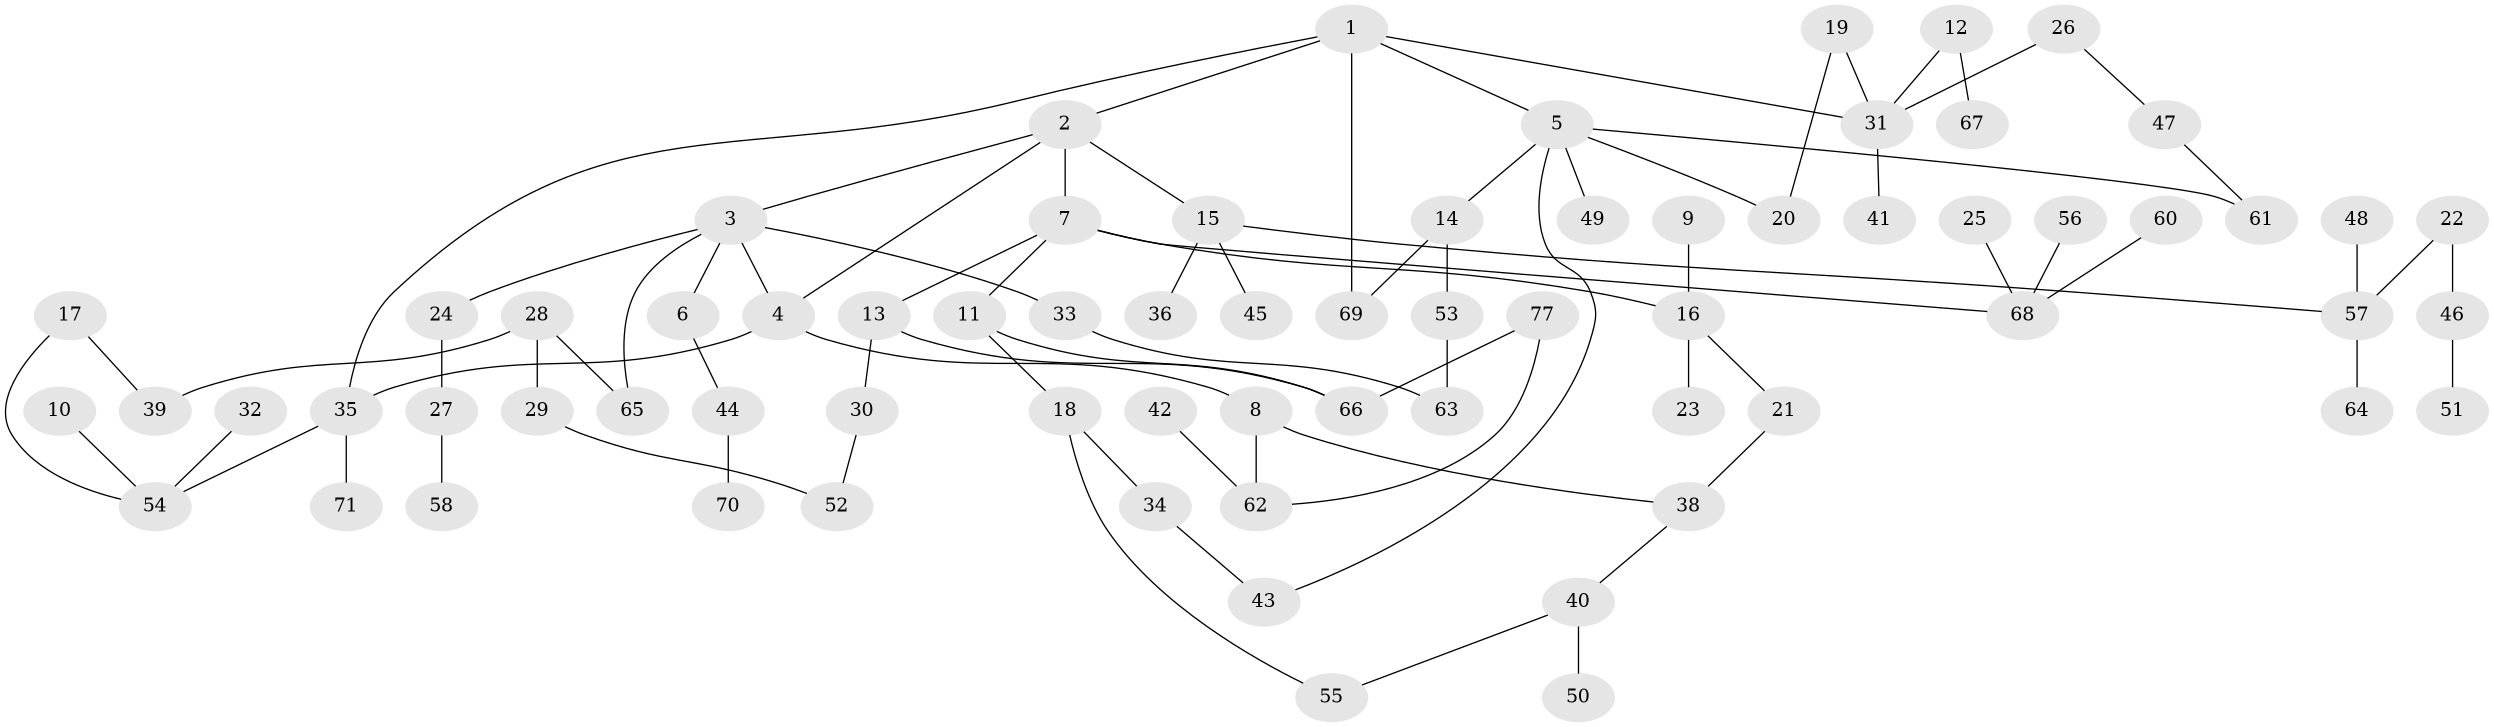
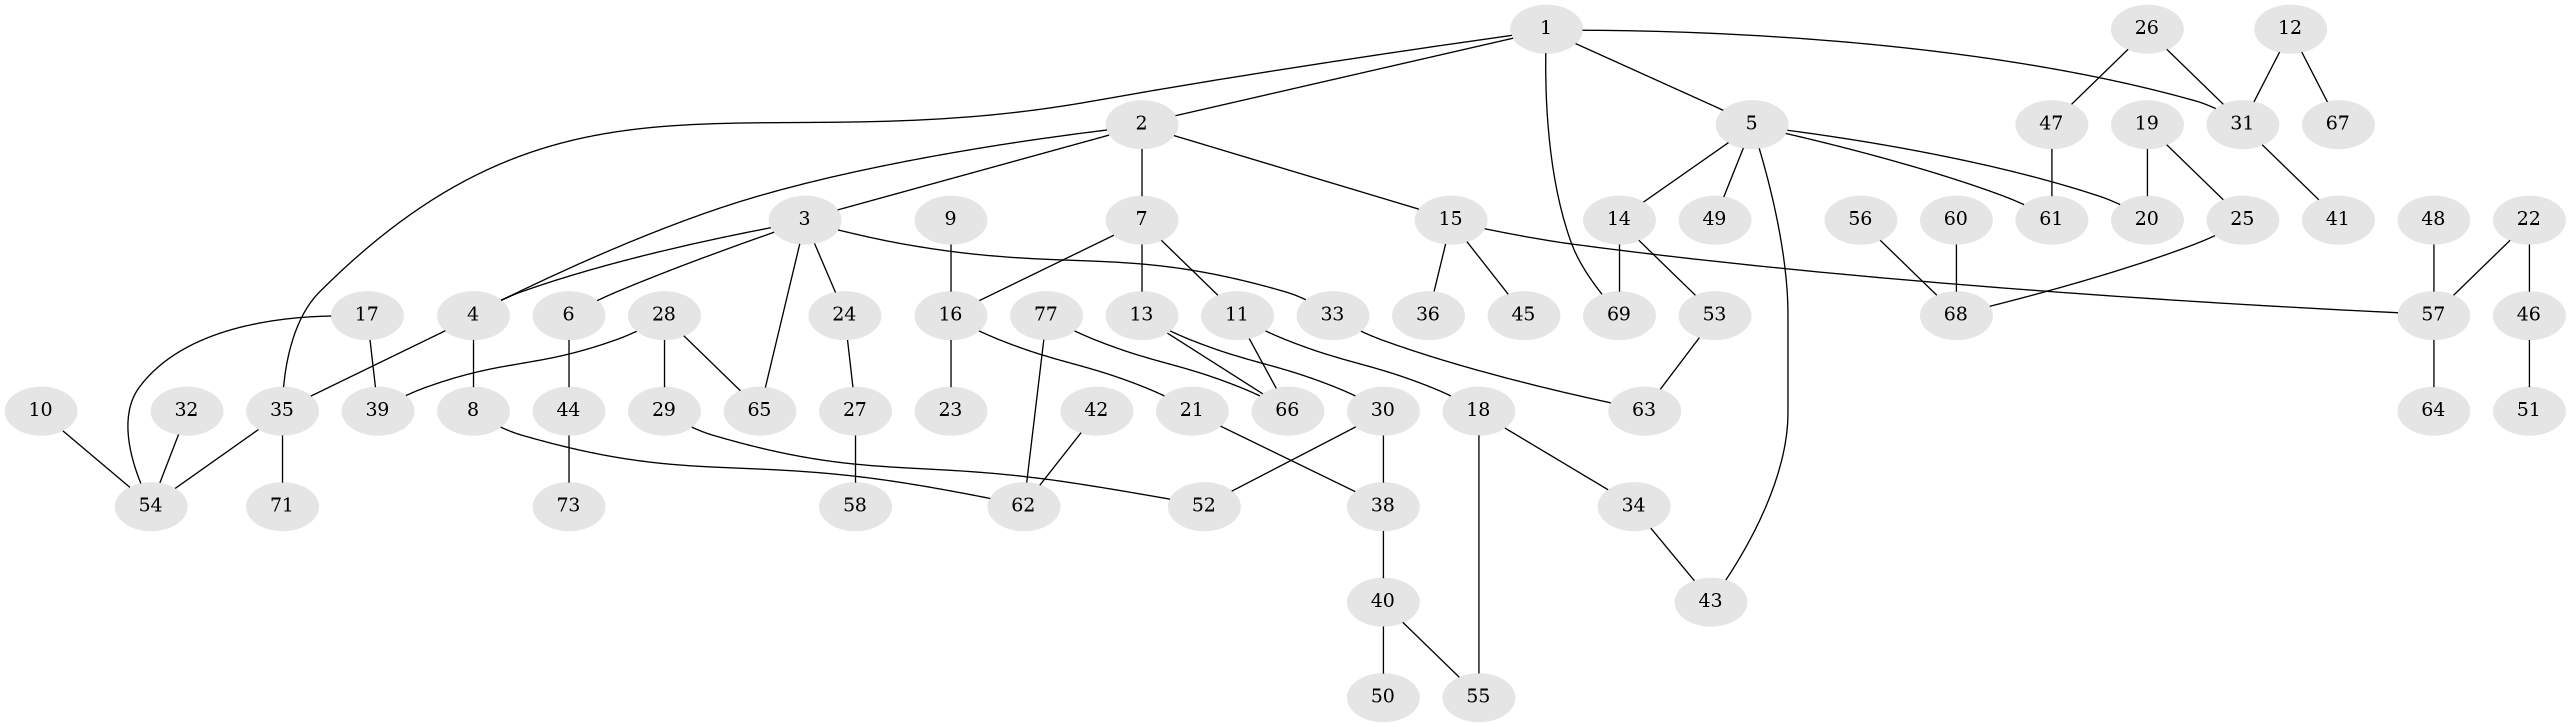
(1857, 77) -> (2195, 172)
(1542, 276) -> none
(1466, 475) -> (1383, 459)
(728, 507) -> (569, 507)
